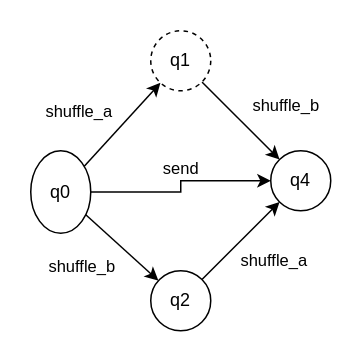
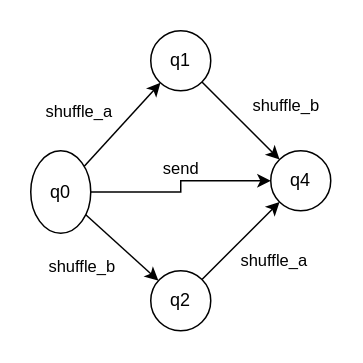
(181, 61) -> (181, 61)
